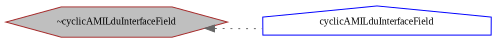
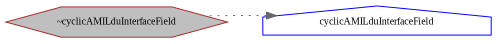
(239, 29) -> (236, 16)
